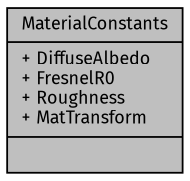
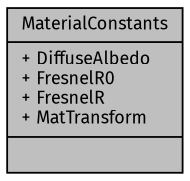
(73, 98) -> (64, 98)
